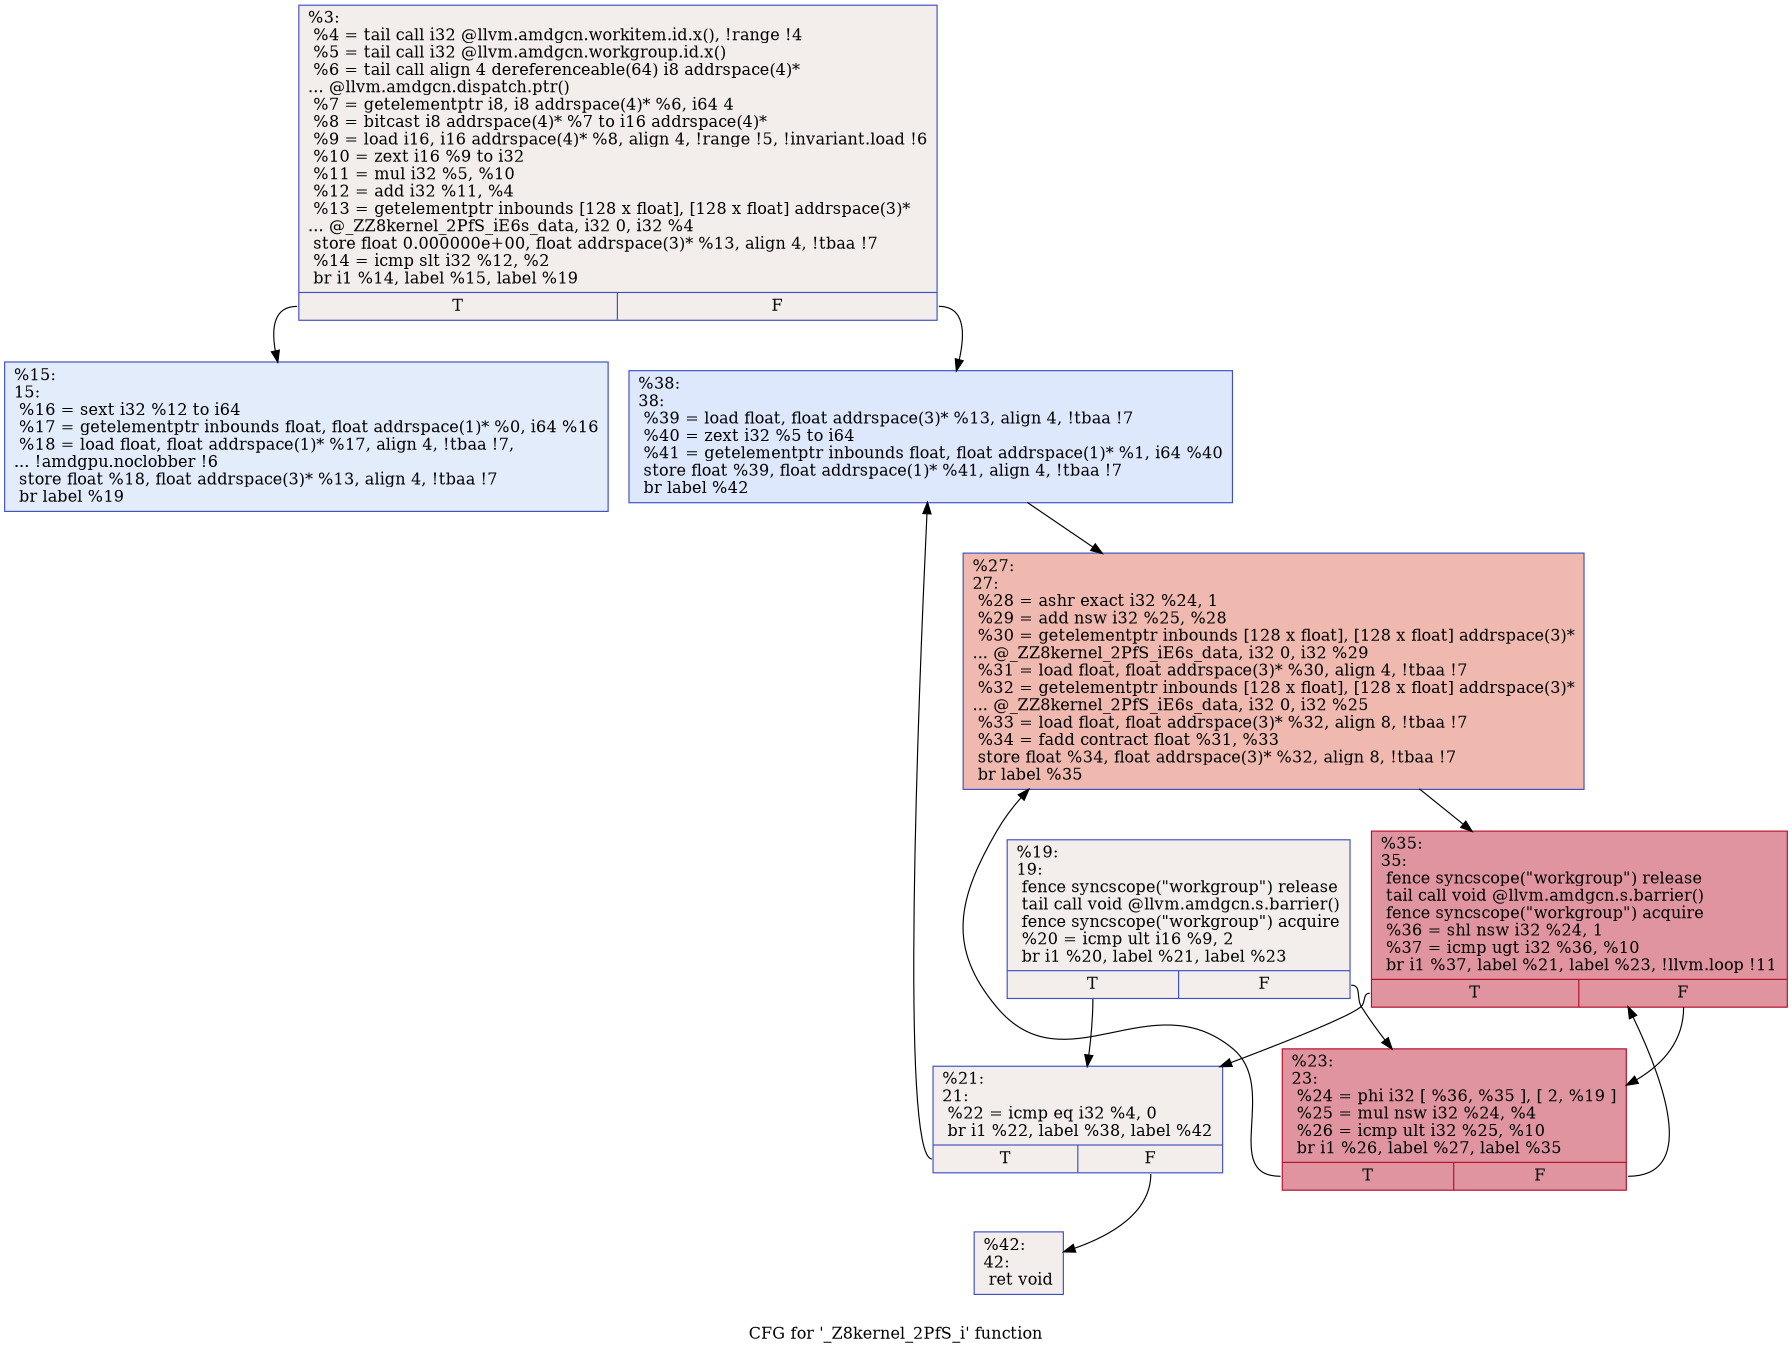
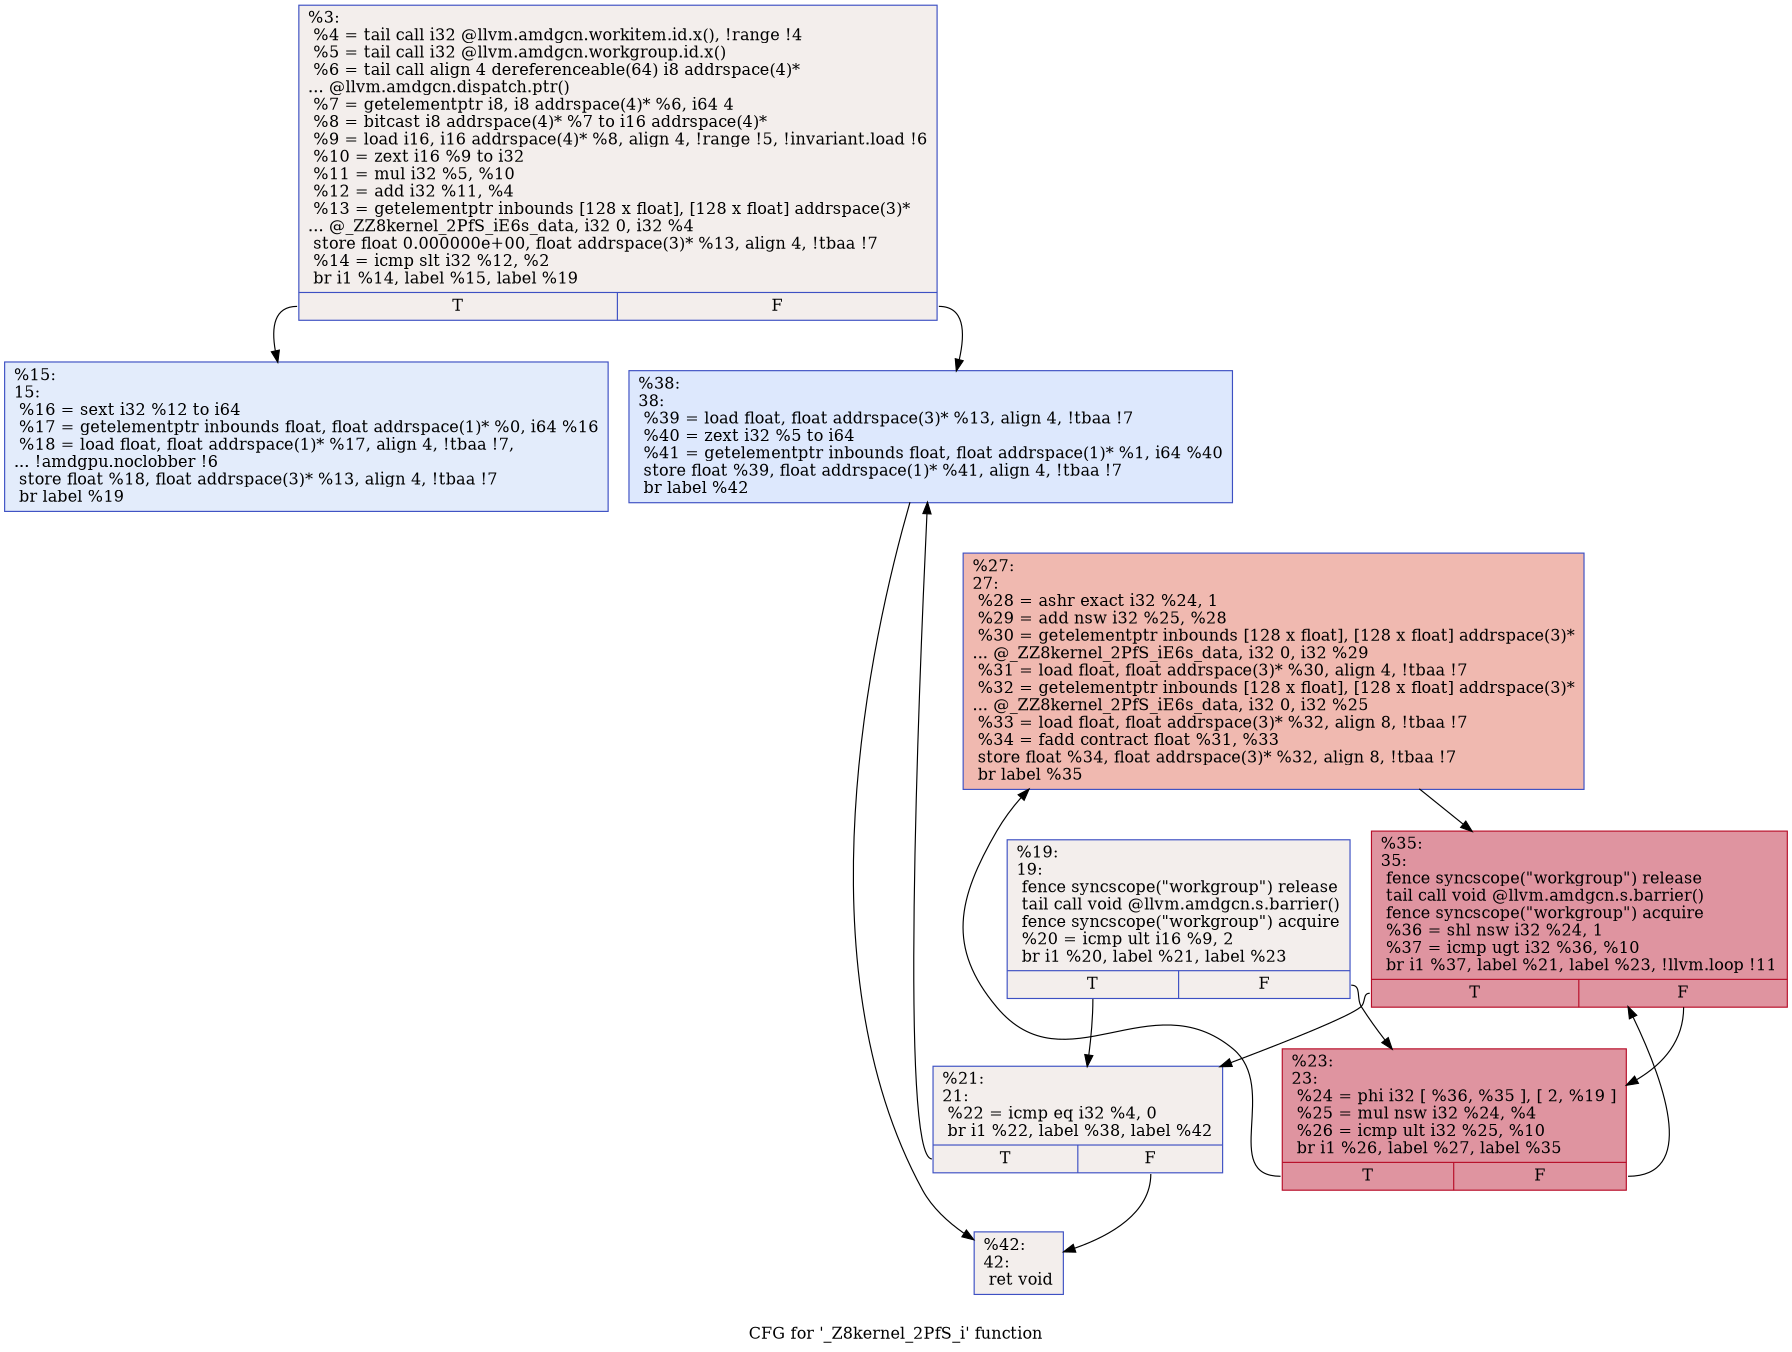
(1060, 525) -> (854, 879)
